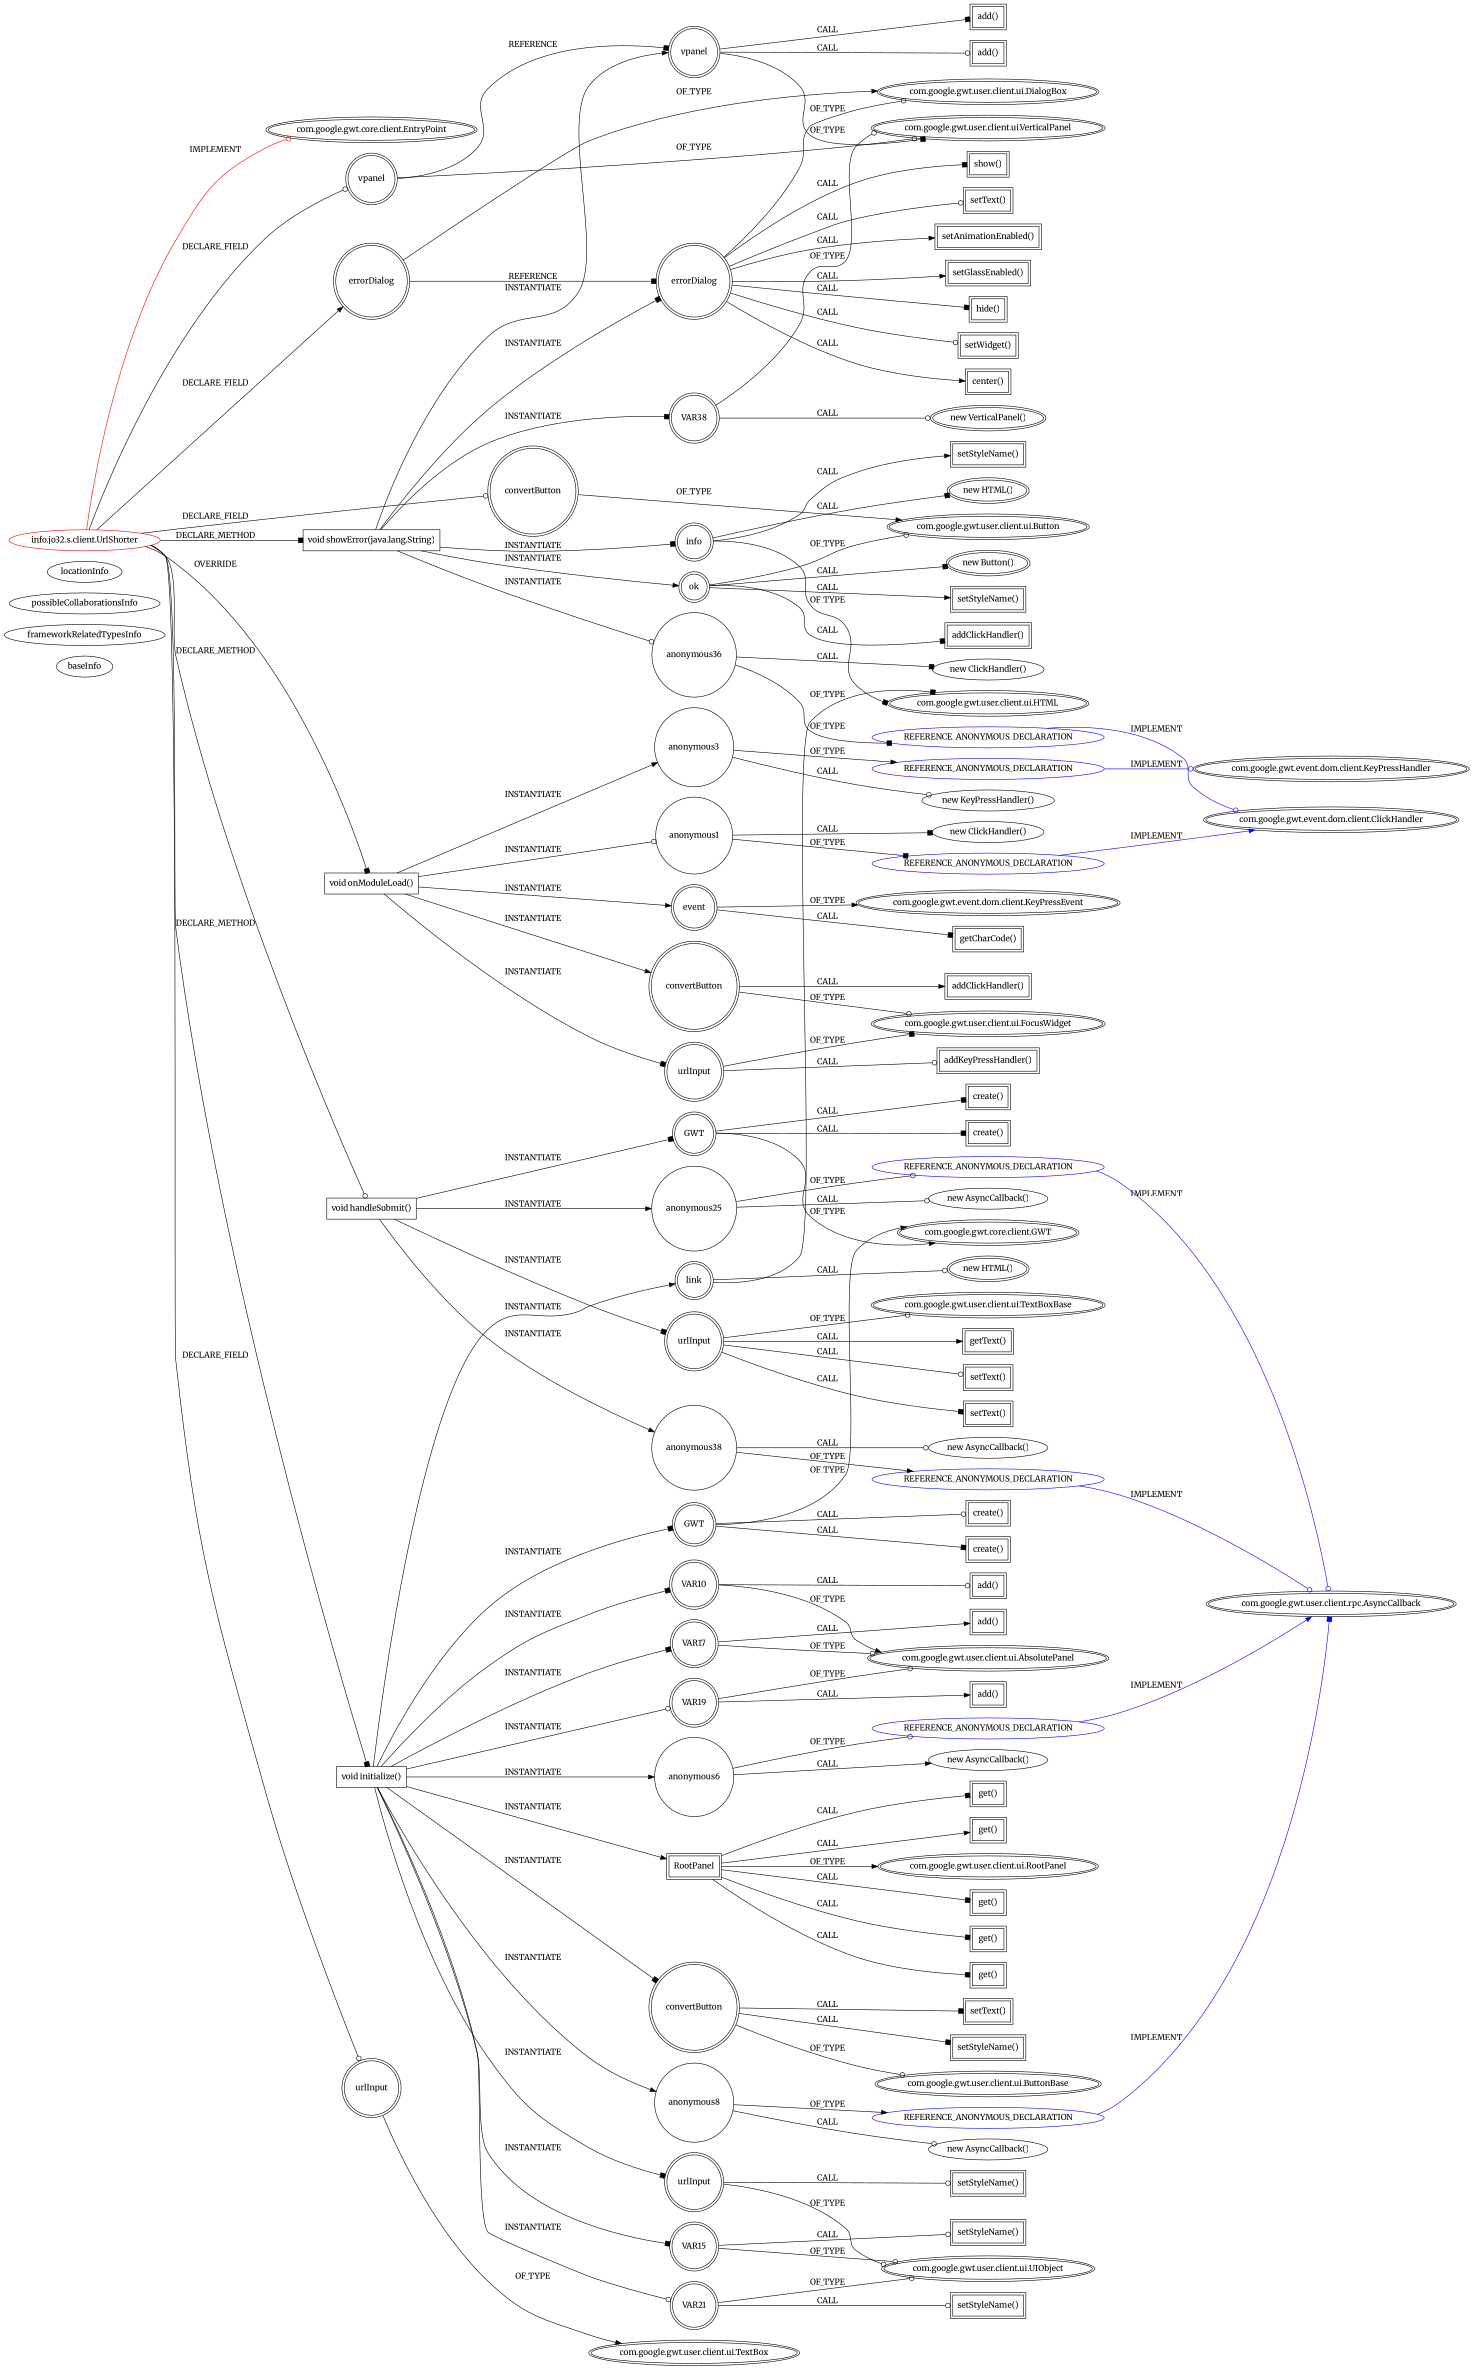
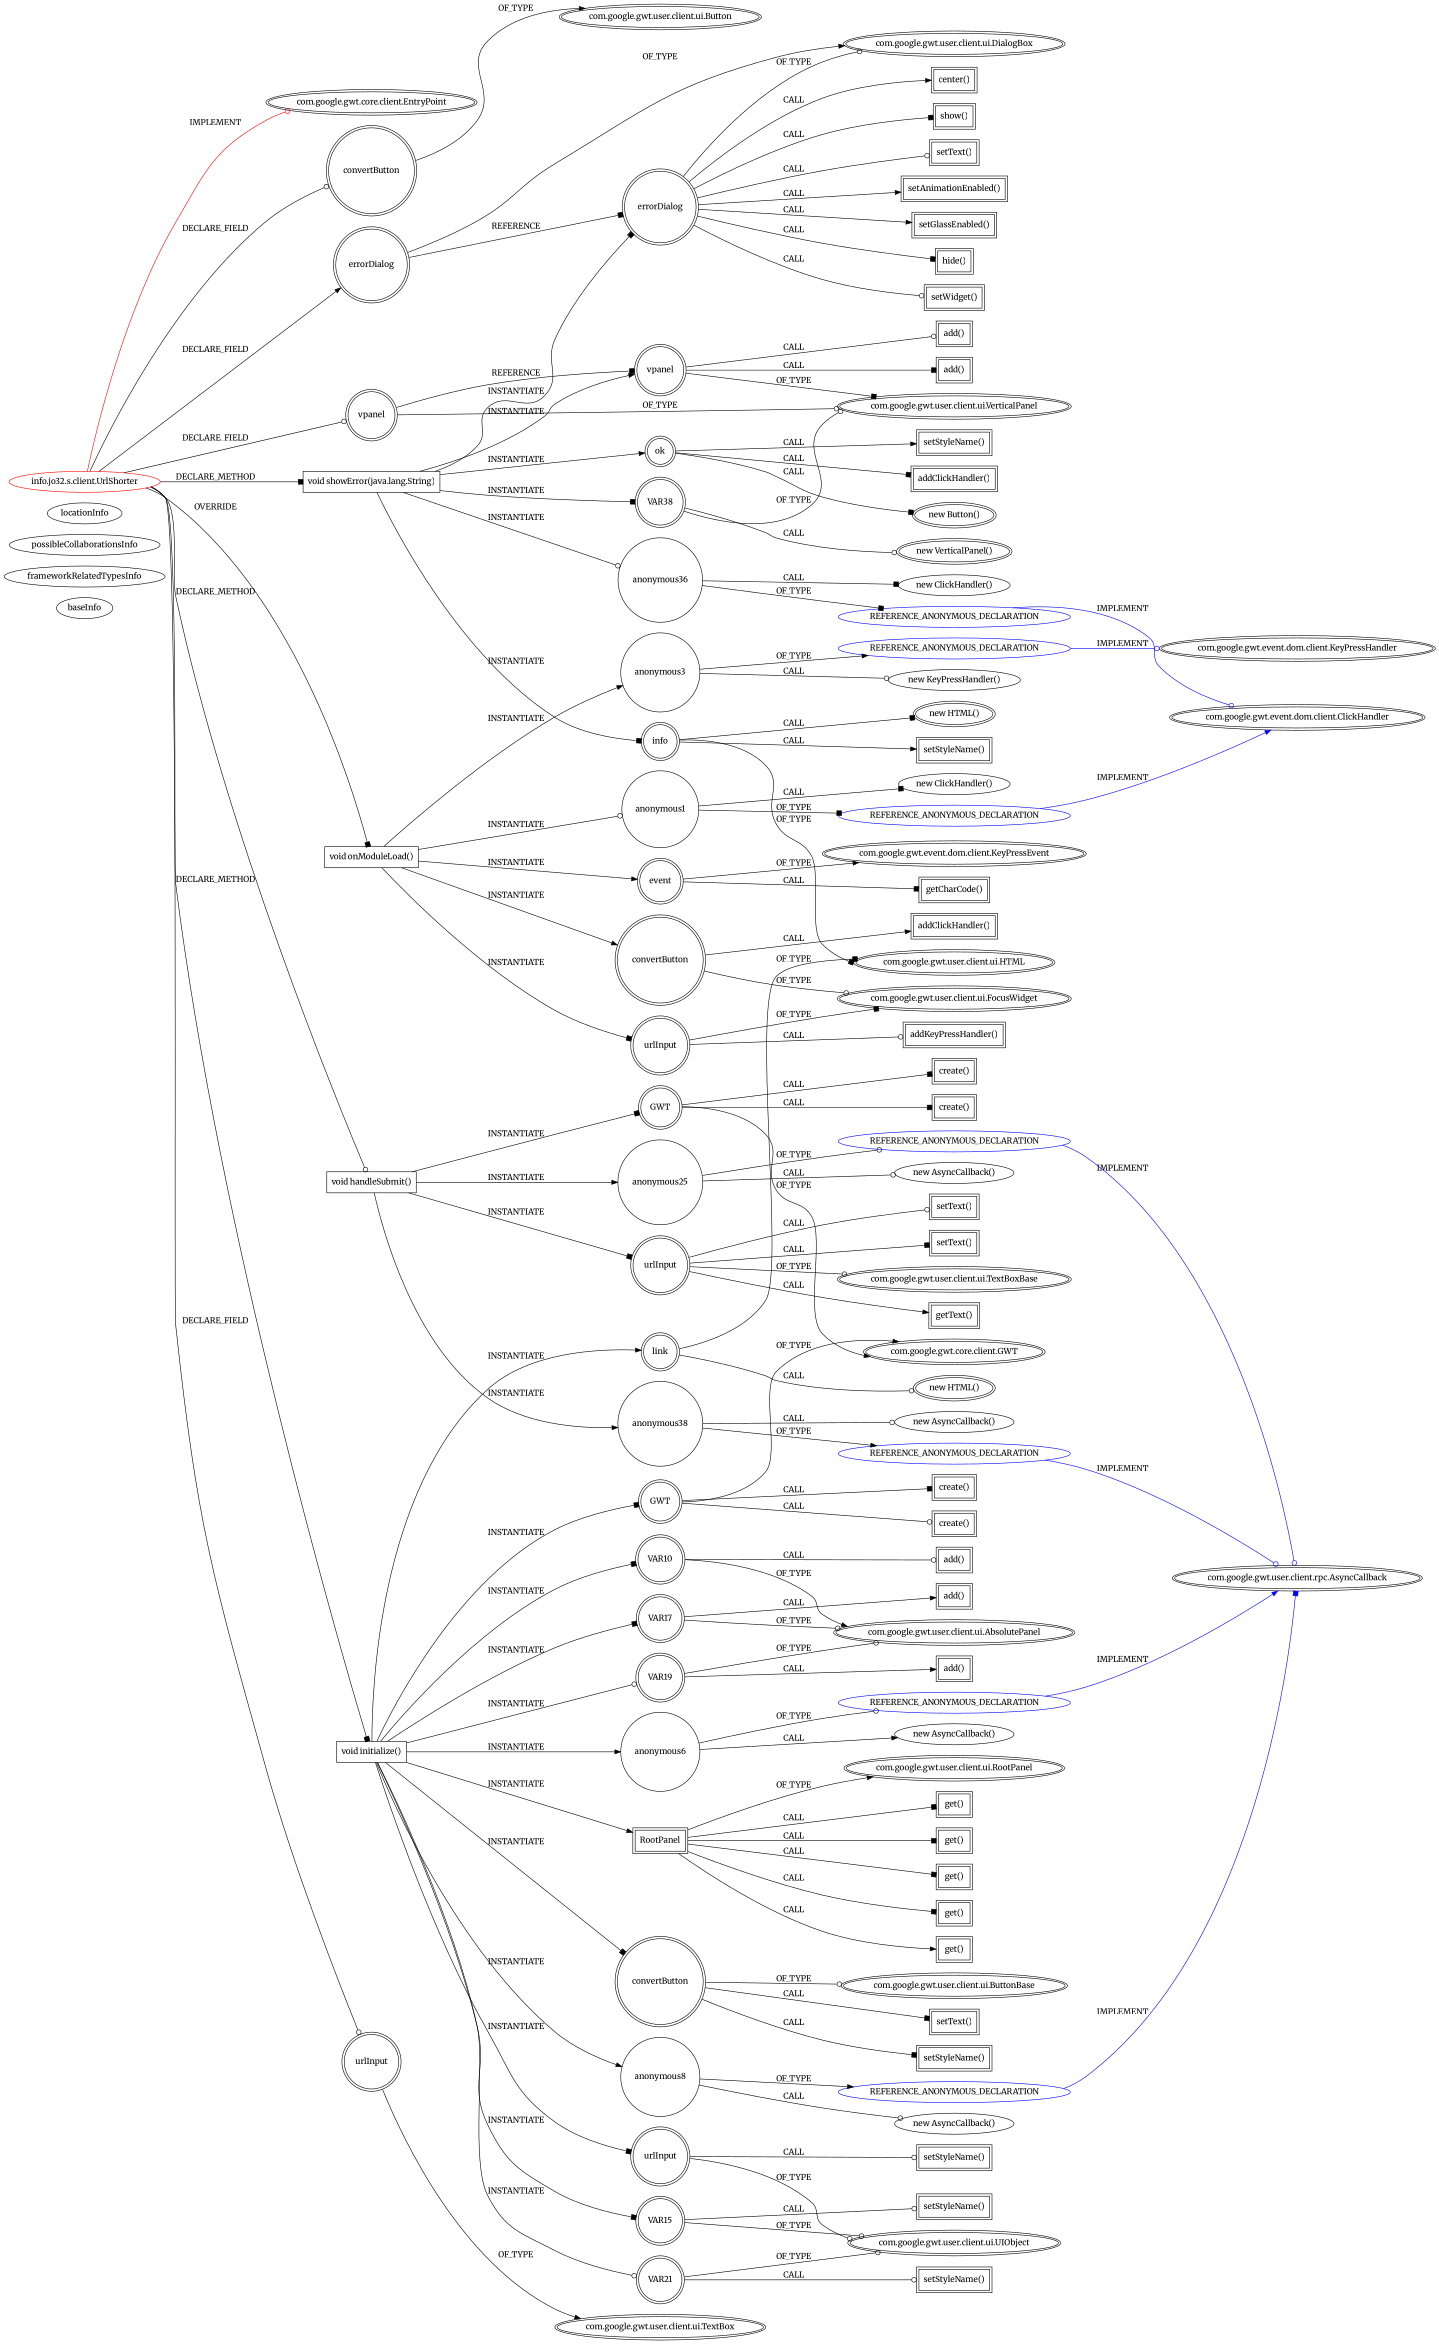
(808, 564) -> none
